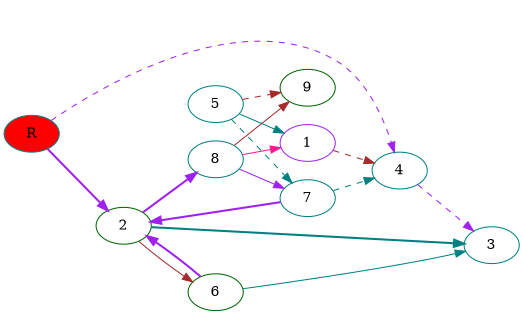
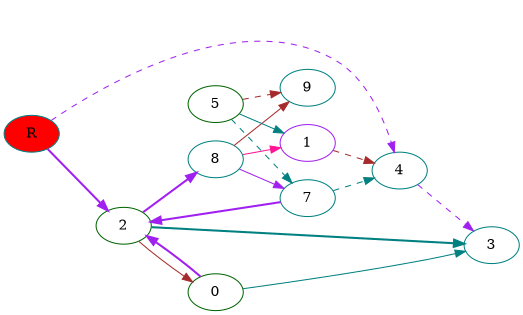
(308, 88) -> (308, 88)
(216, 104) -> (216, 104)
(216, 292) -> (216, 292)
